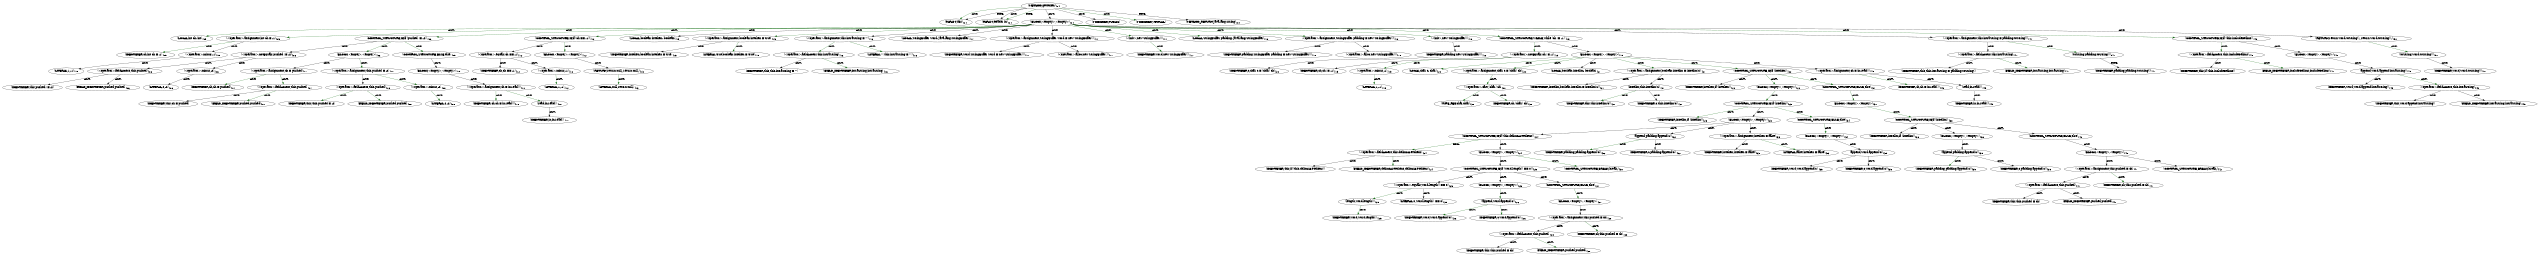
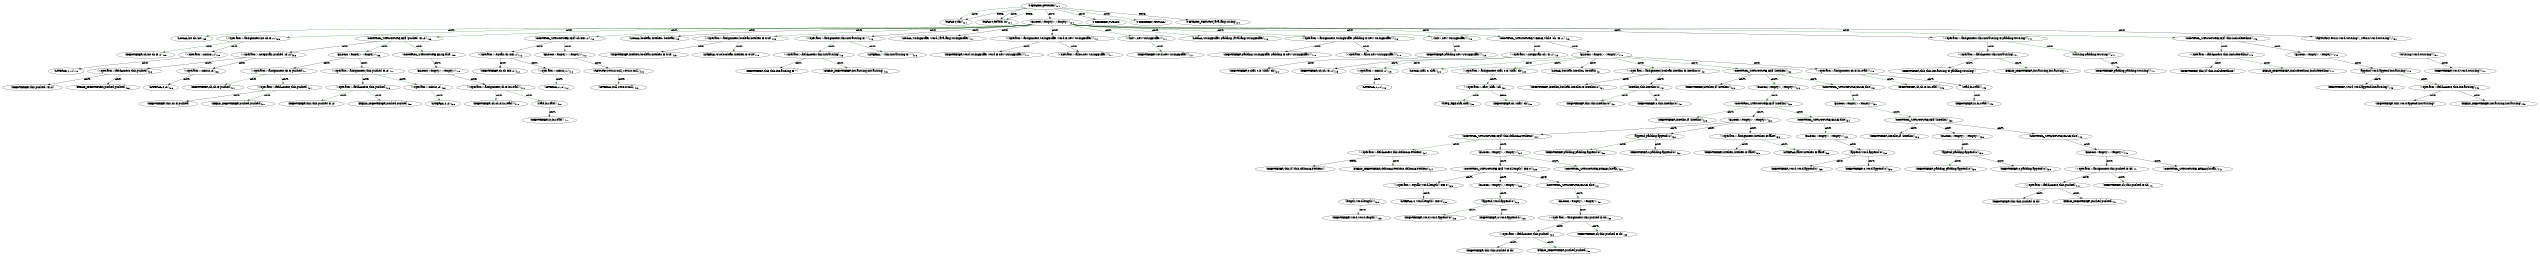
(2387, 47) -> none
(2115, 63) -> (2115, 63)
(1504, 96) -> (1504, 96)
(1457, 145) -> (1457, 145)
(1353, 161) -> (1353, 161)
(1393, 193) -> none
